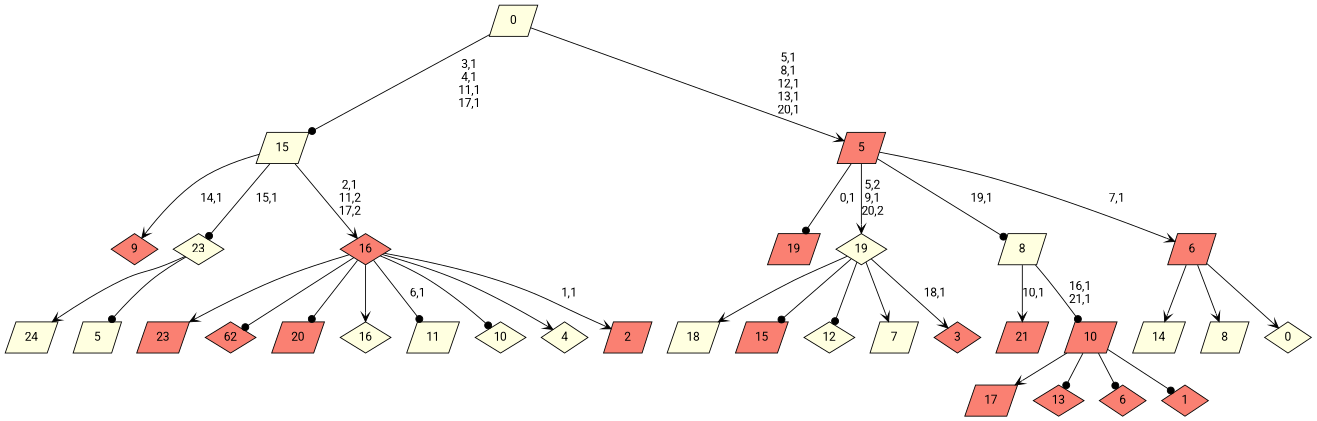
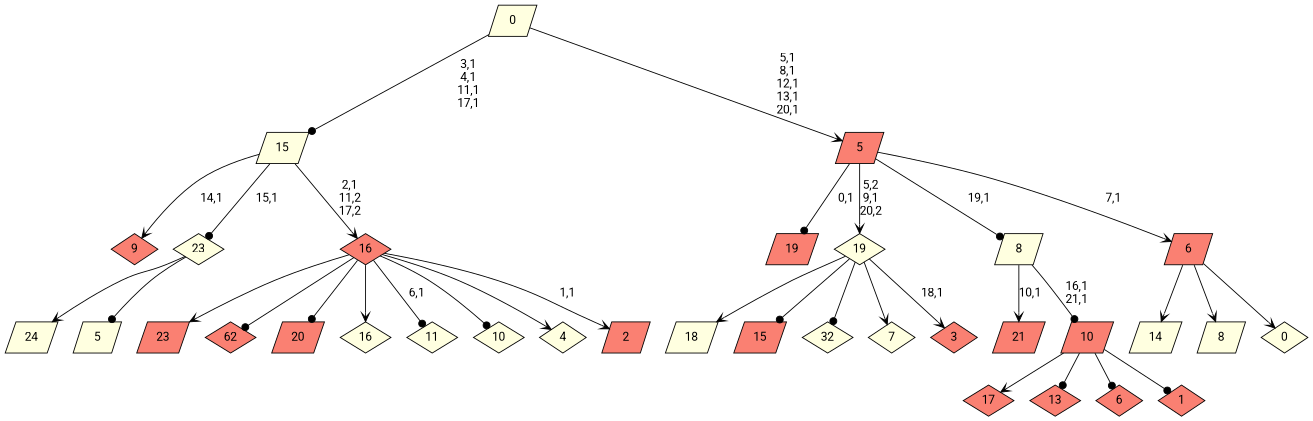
(433, 337) -> (432, 337)
(829, 337) -> (828, 337)
(894, 337) -> (892, 337)
(991, 401) -> (989, 401)
